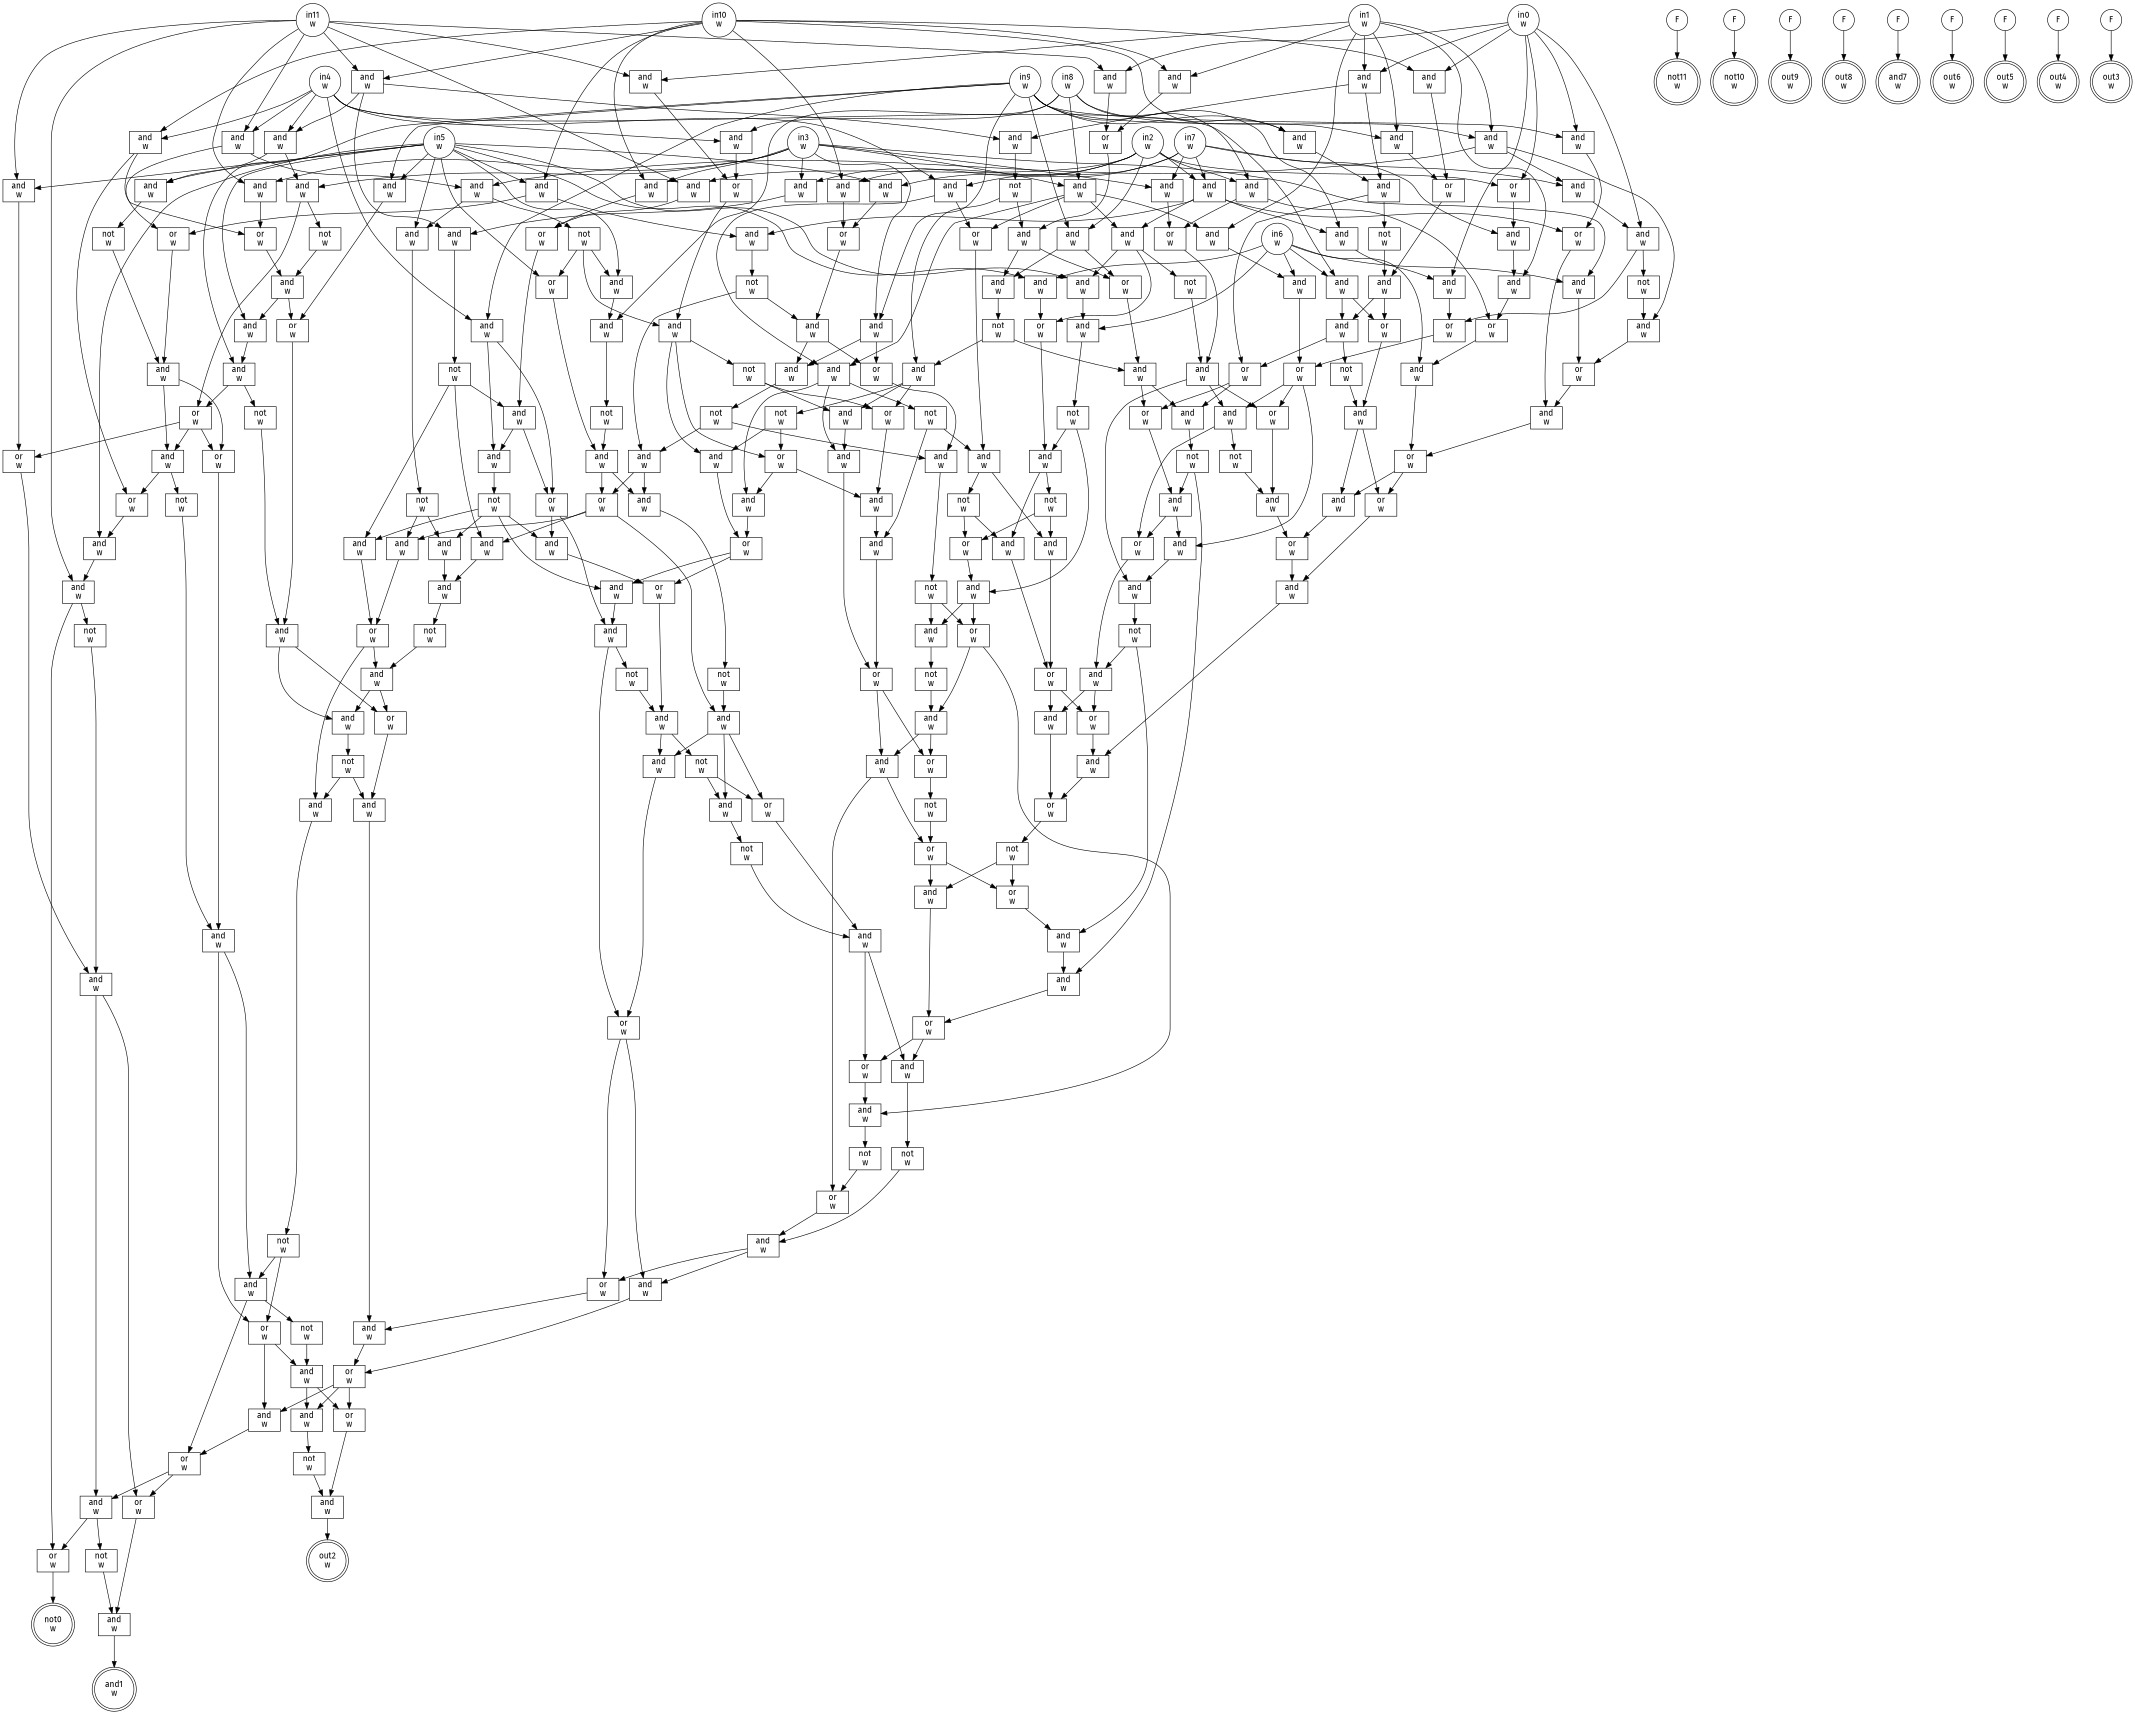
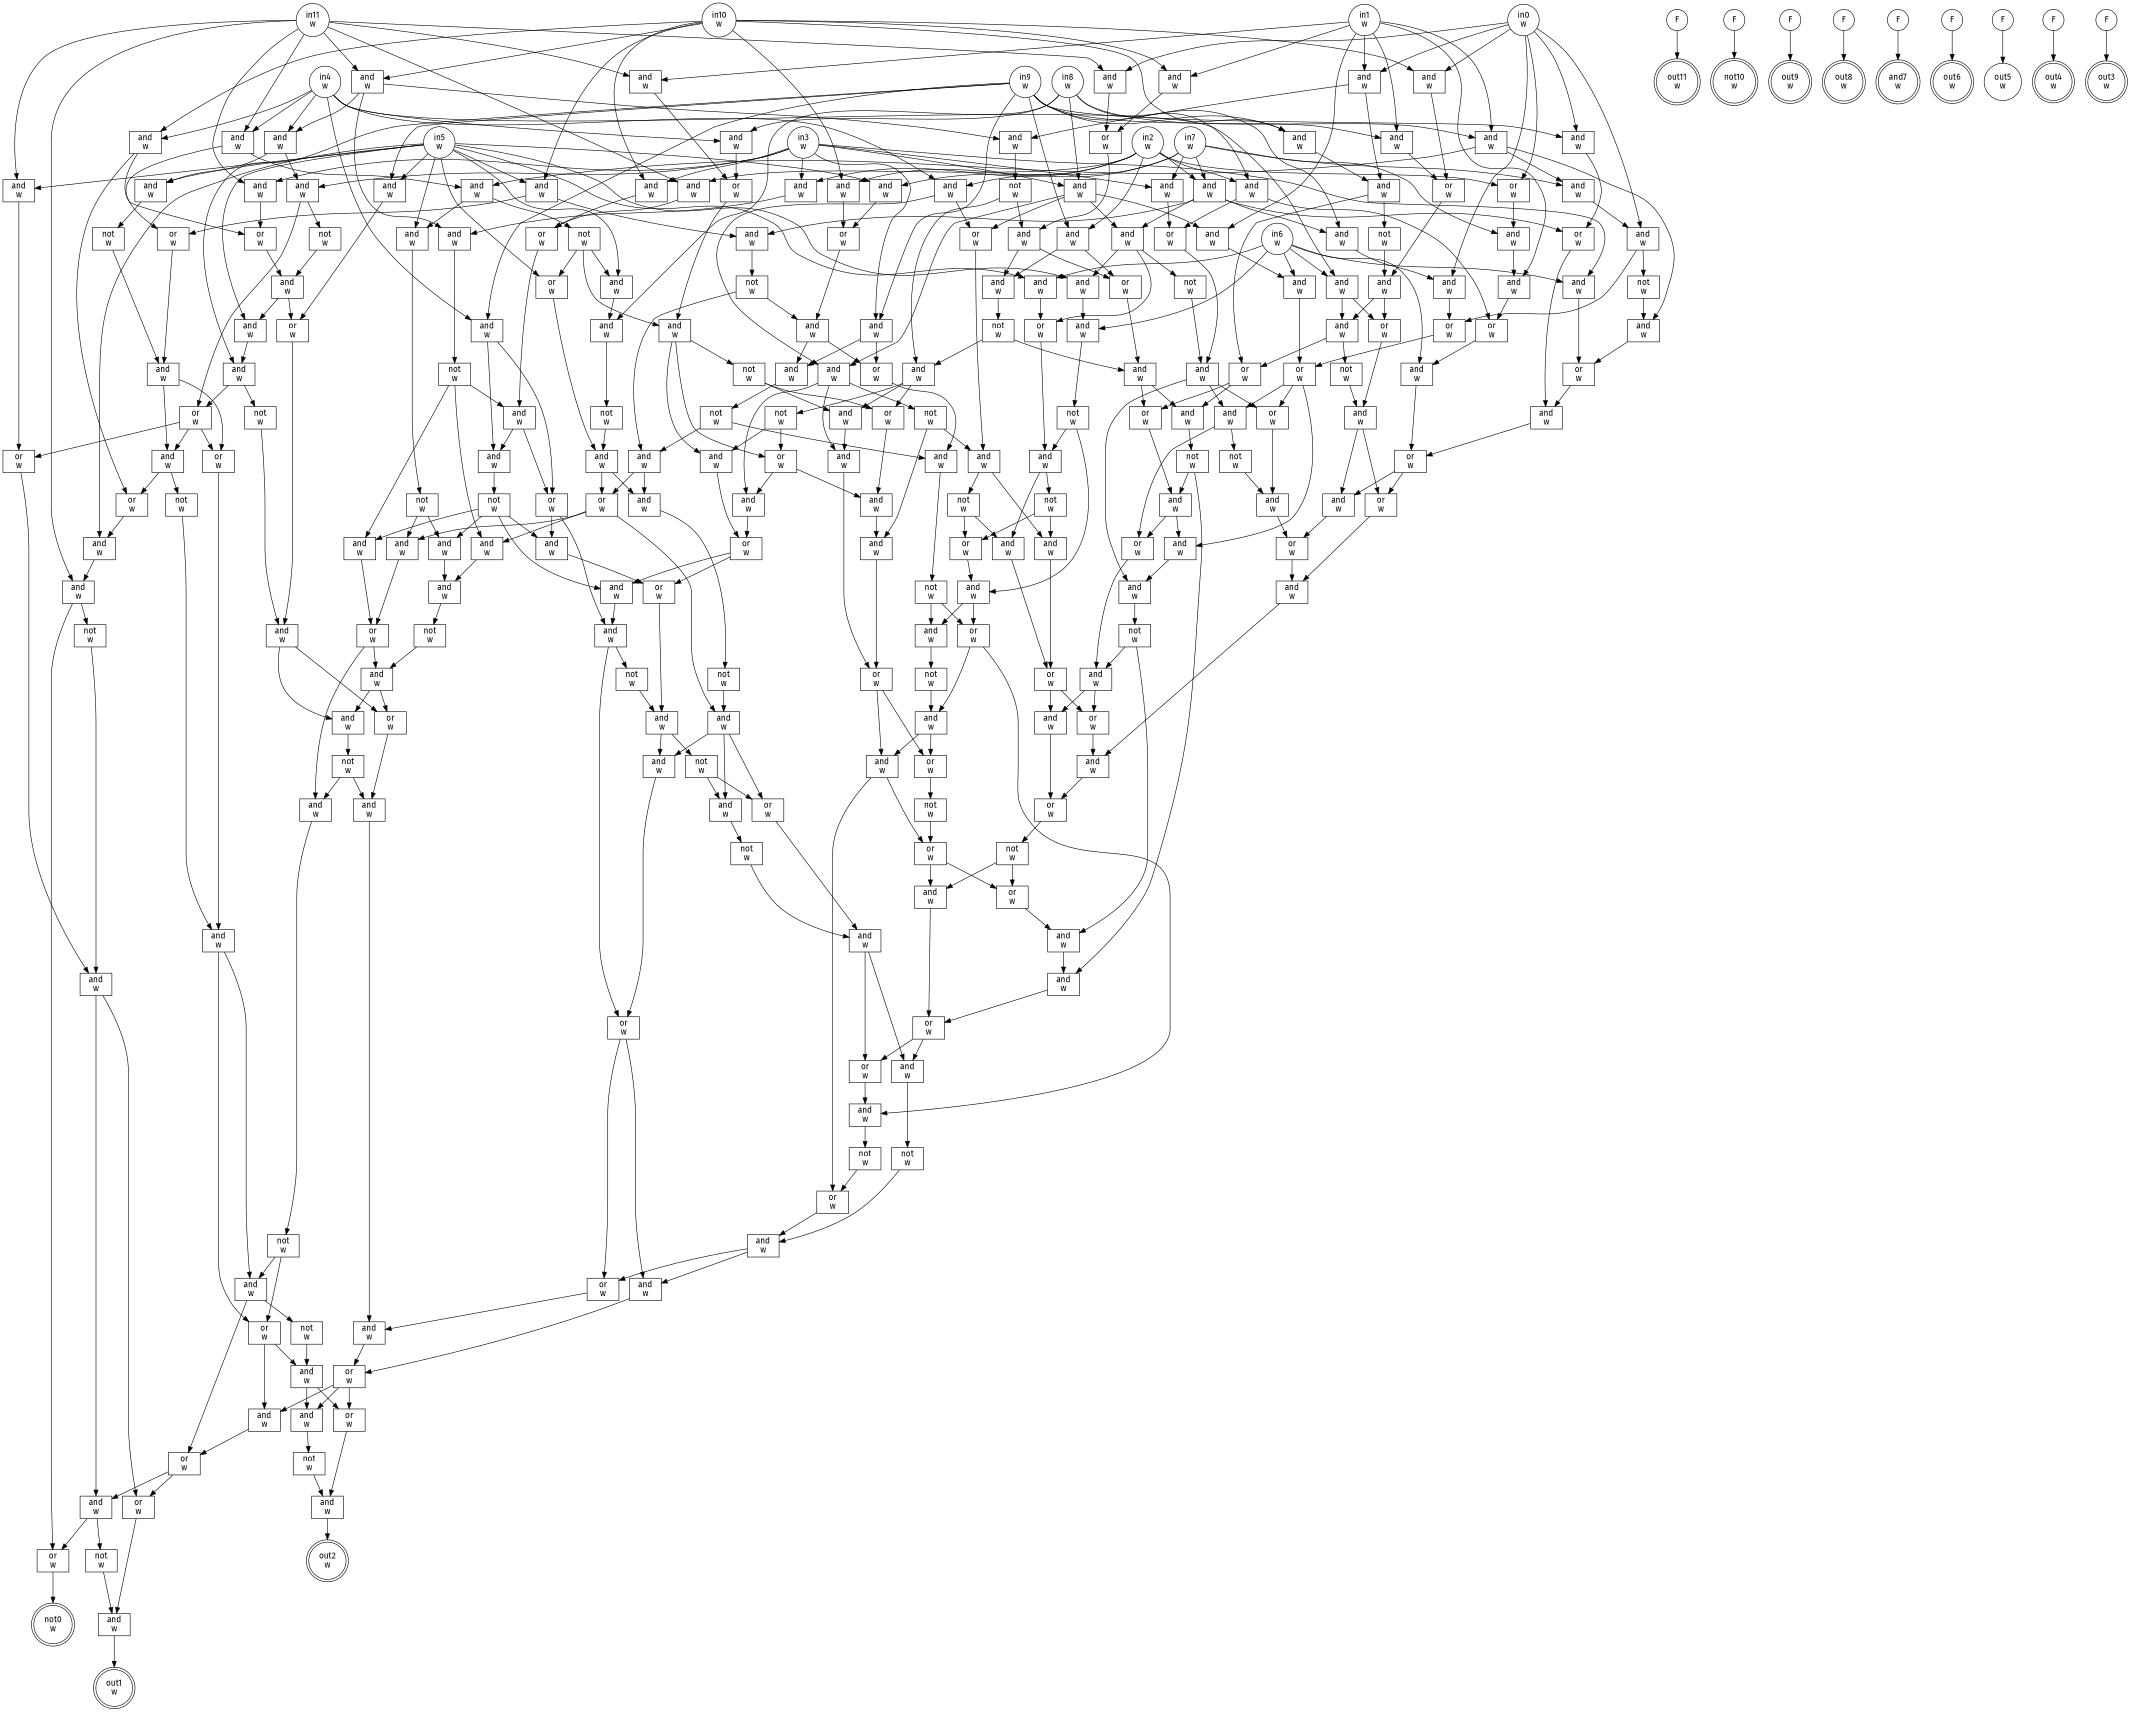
(1677, 82) -> (1677, 82)
(2005, 82) -> (2003, 82)
(114, 1689) -> (114, 1688)
